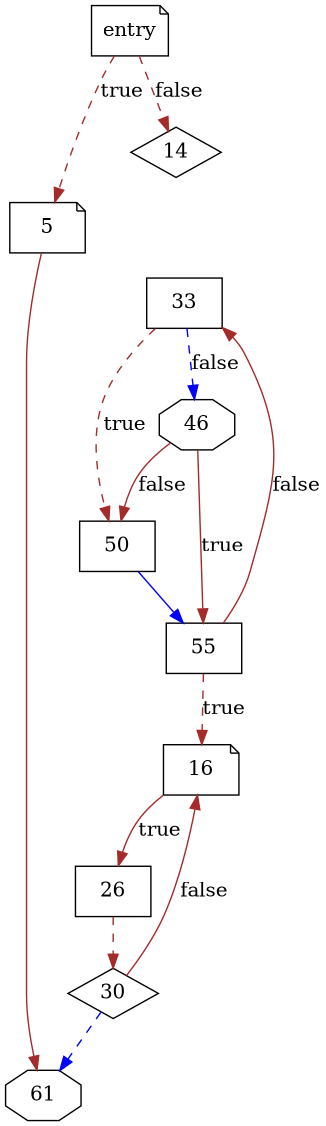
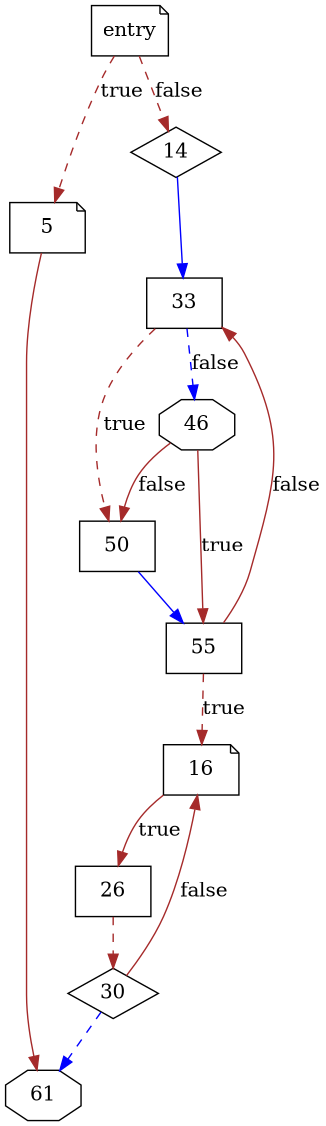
none -> (180, 220)
